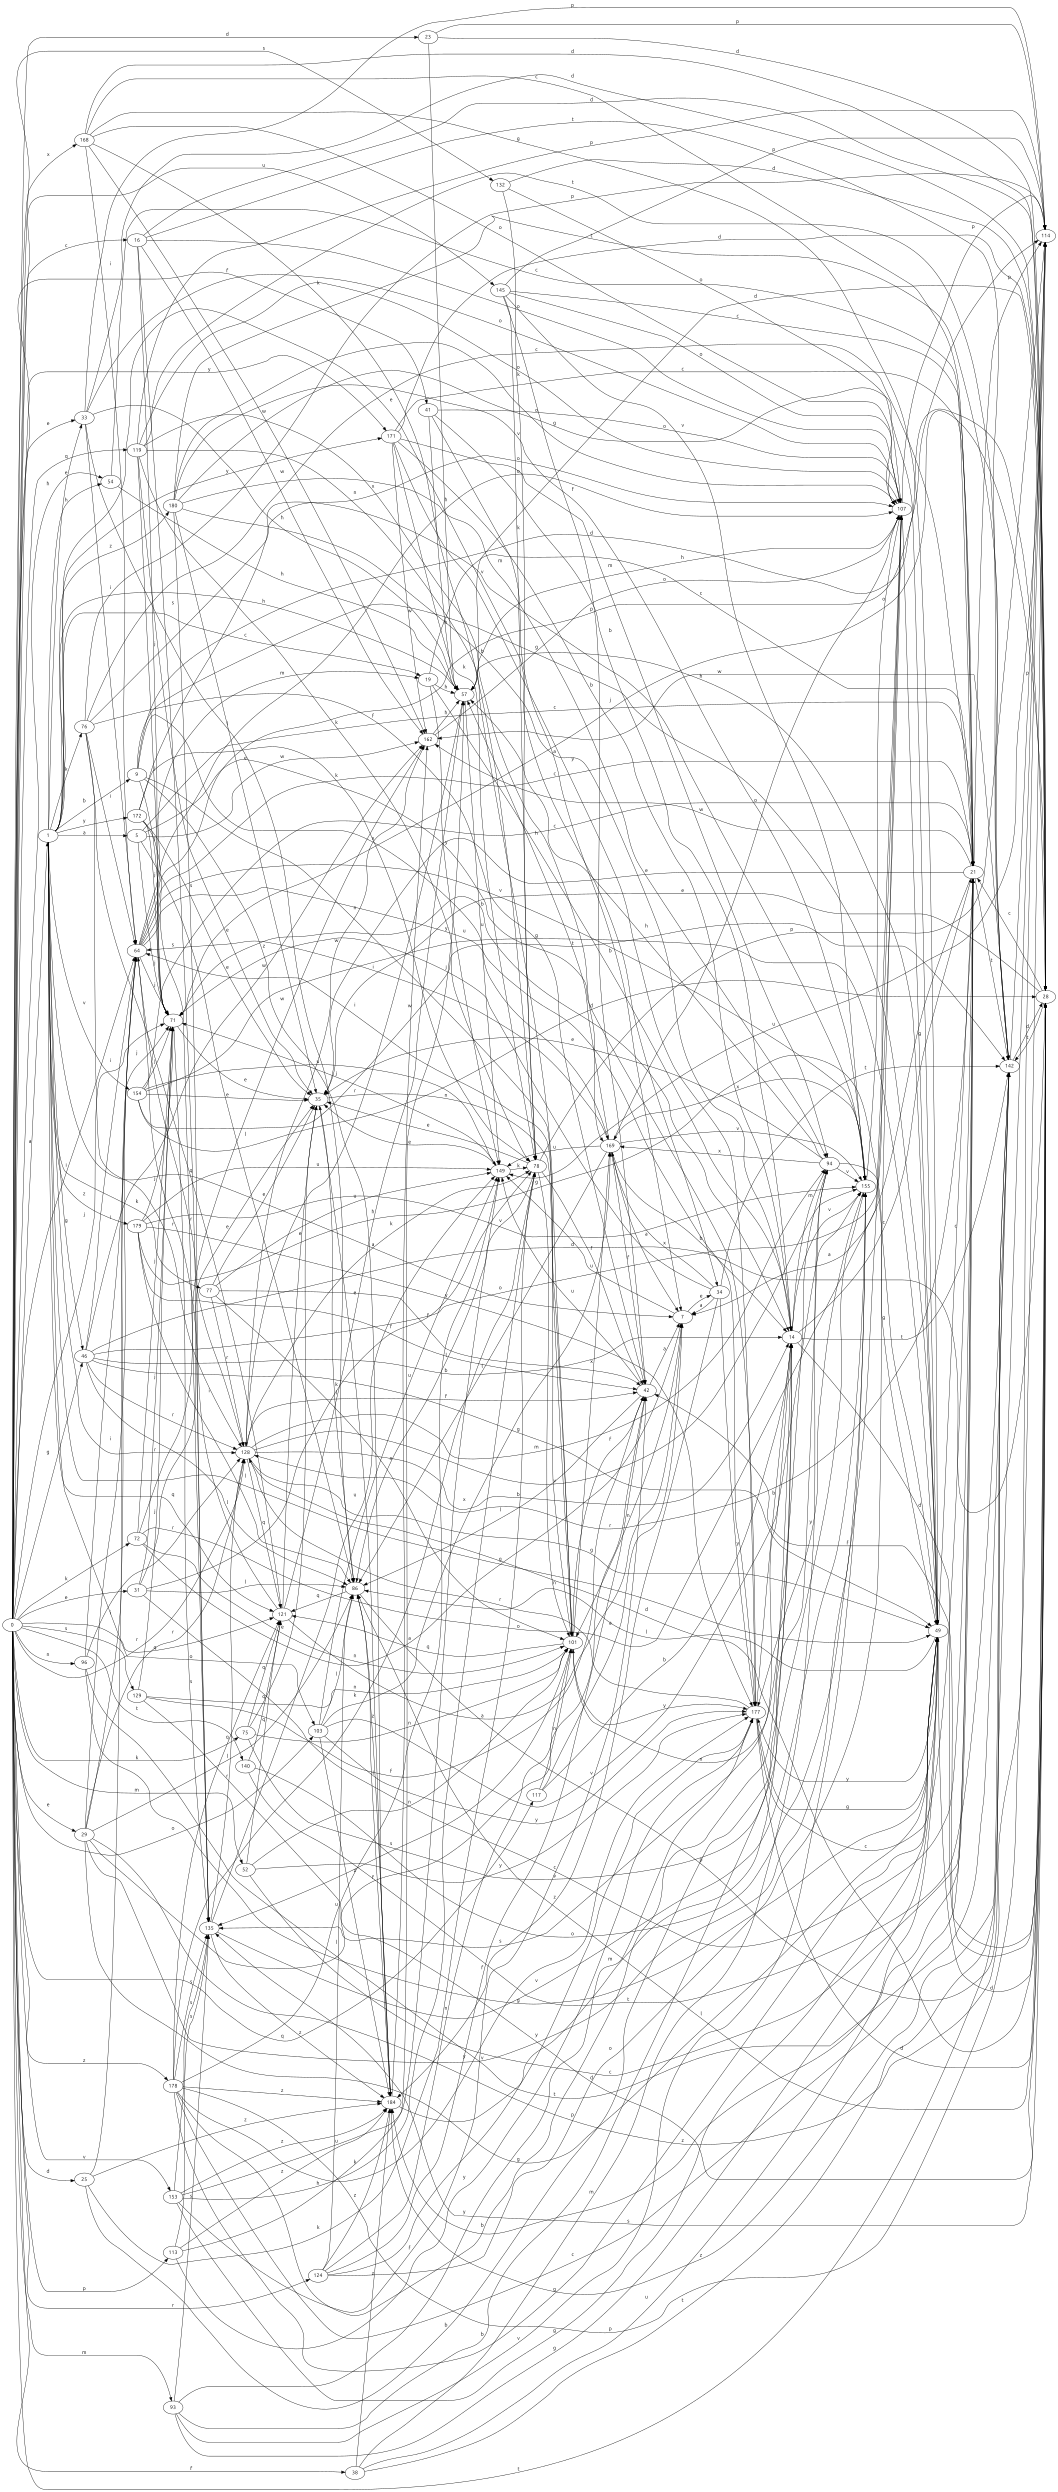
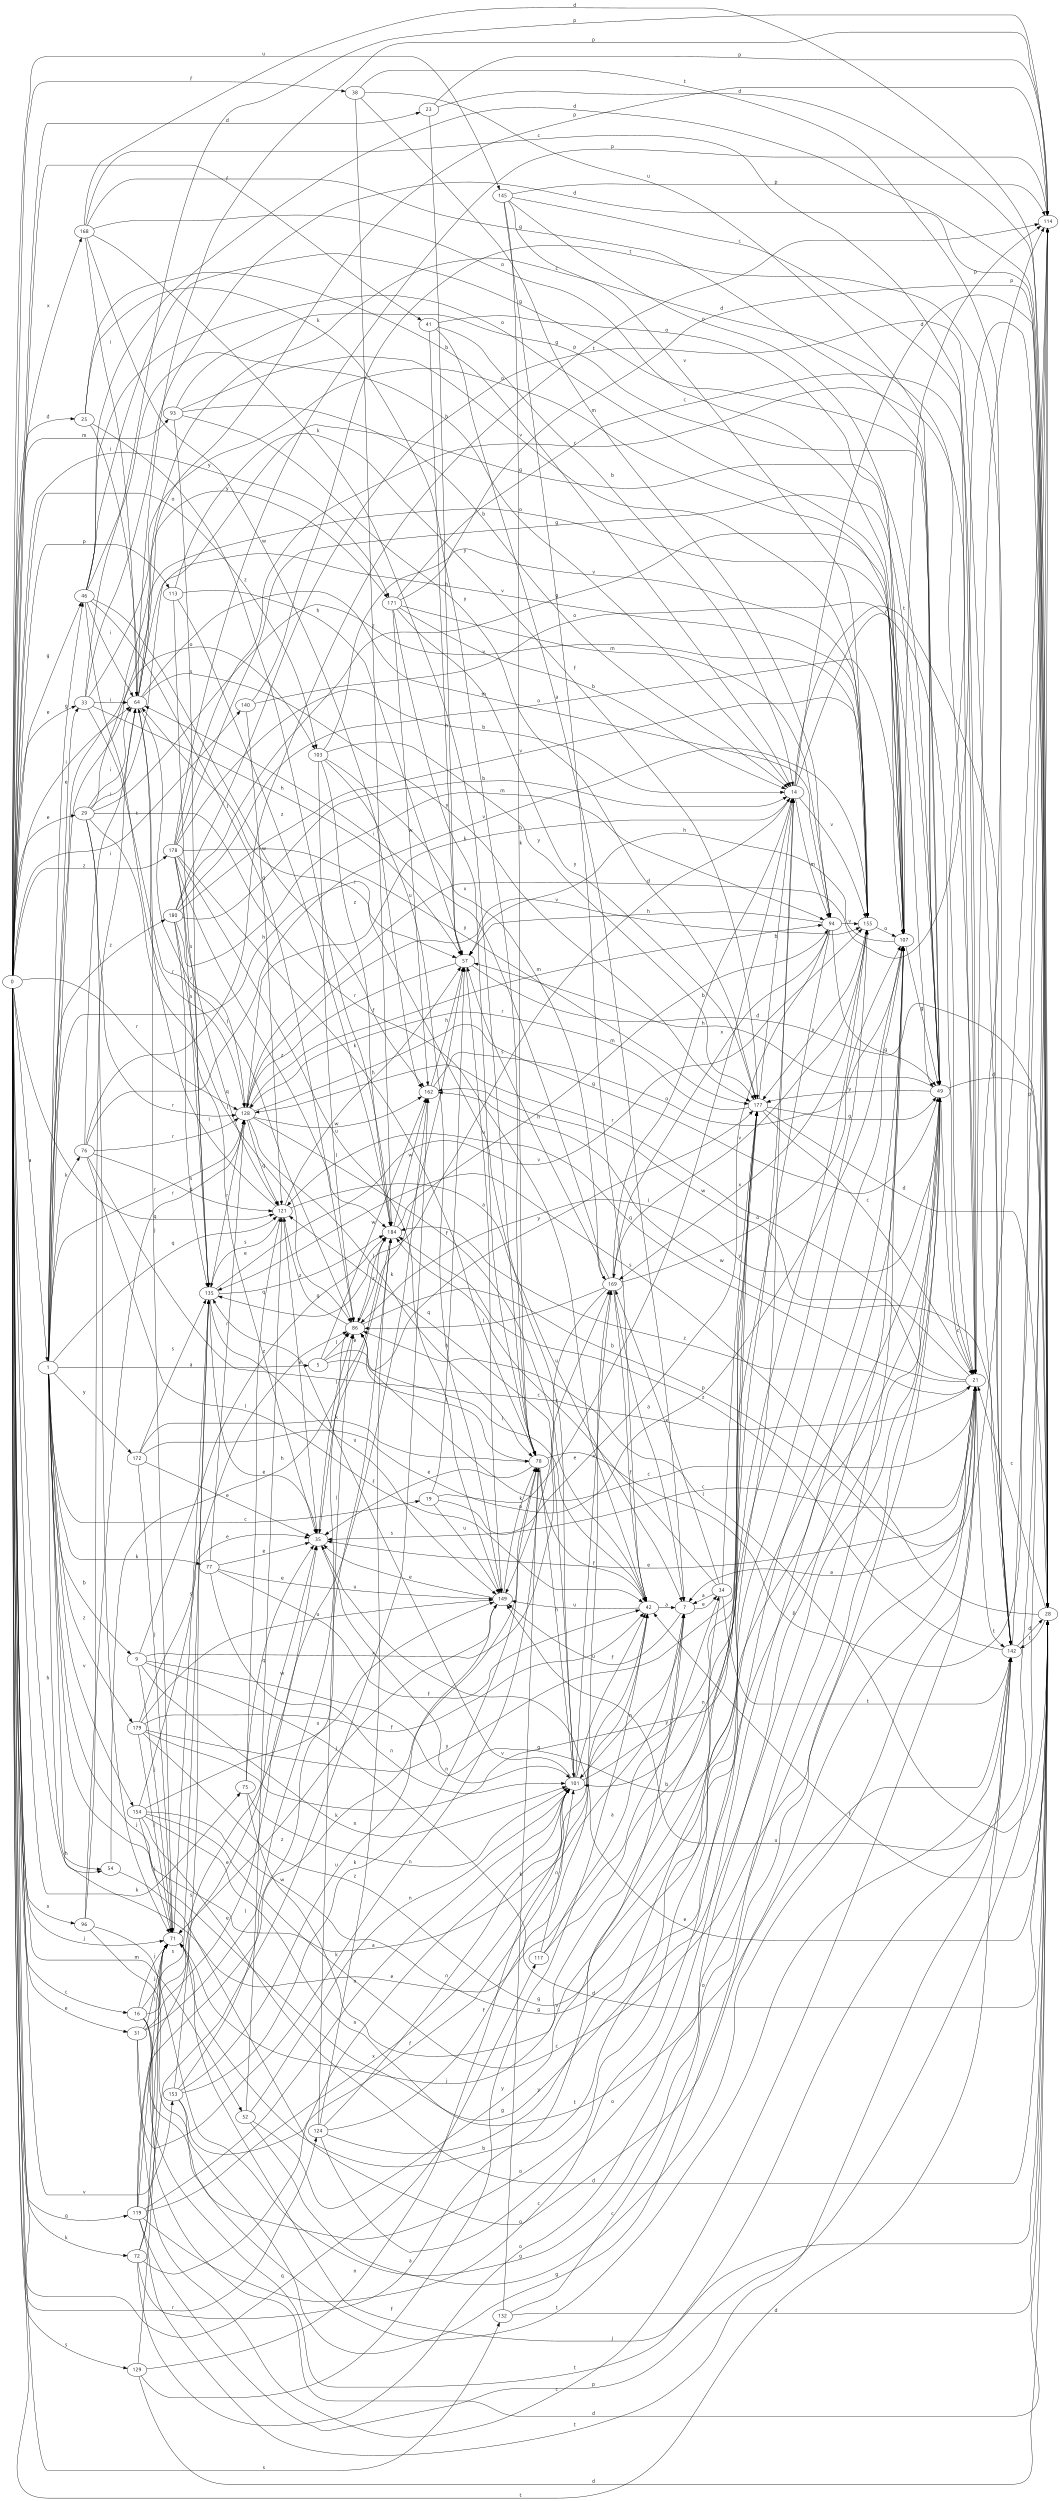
(198, 725) -> (506, 702)
(146, 911) -> none
(231, 1080) -> (223, 1434)
none -> (640, 1230)
none -> (243, 1248)
